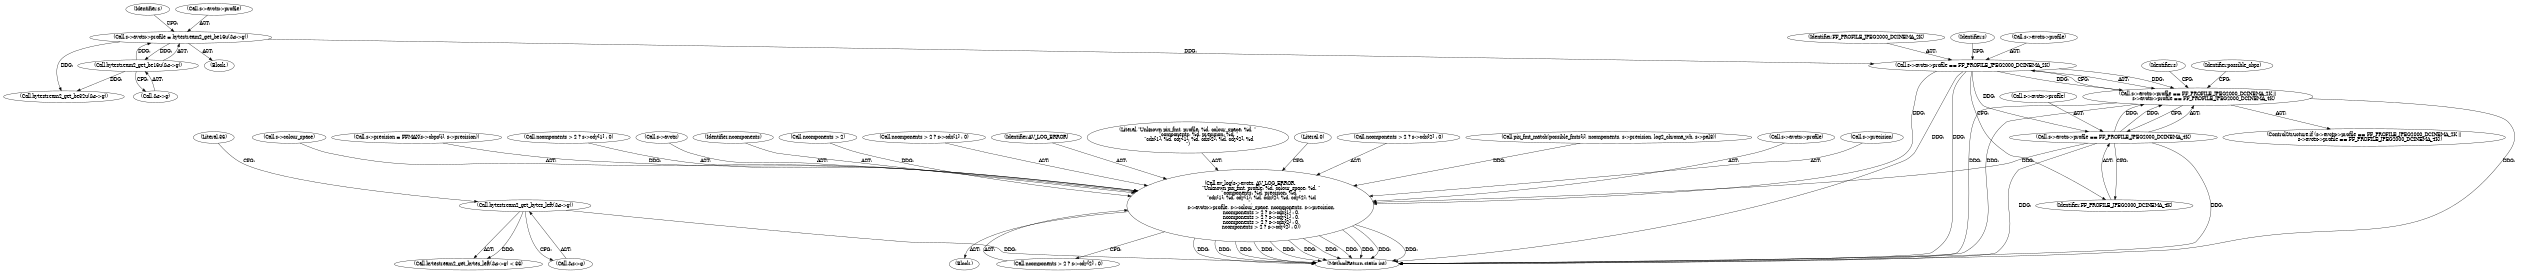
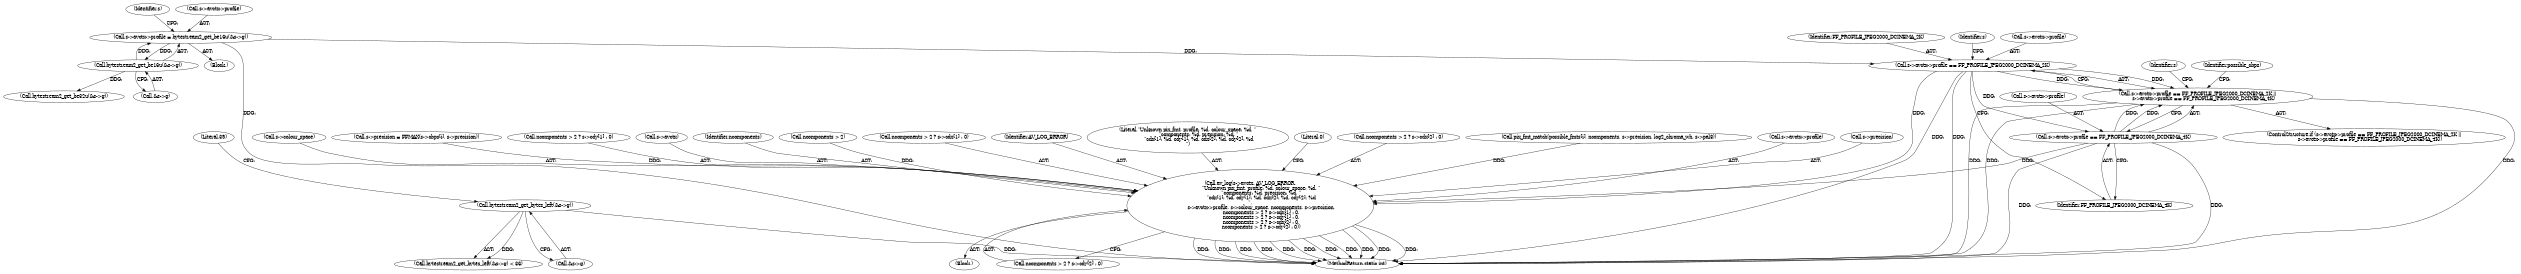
(75, 51) -> (720, 186)
(214, 137) -> (214, 137)
